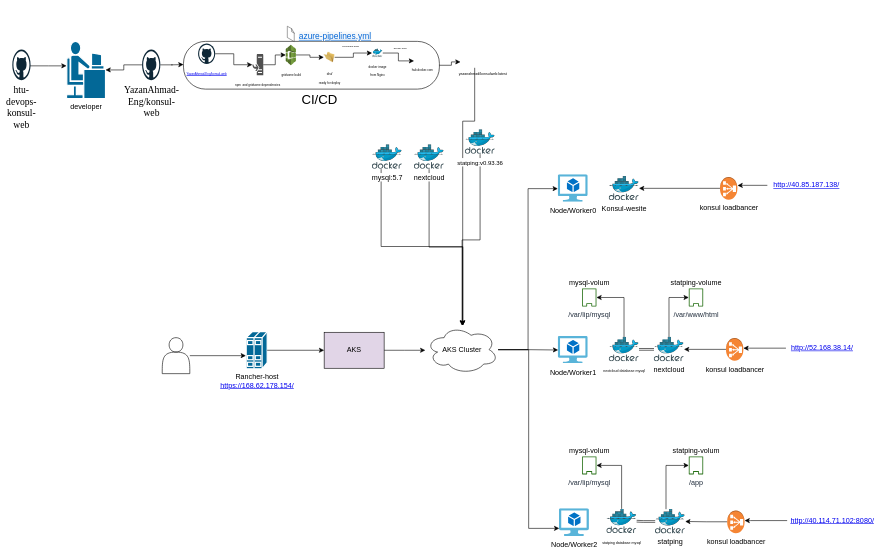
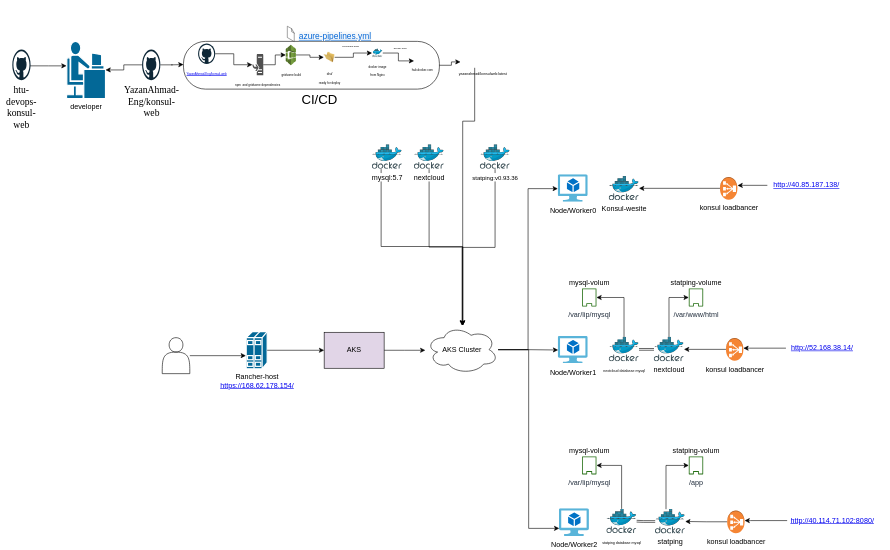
(480, 142) -> (495, 157)
